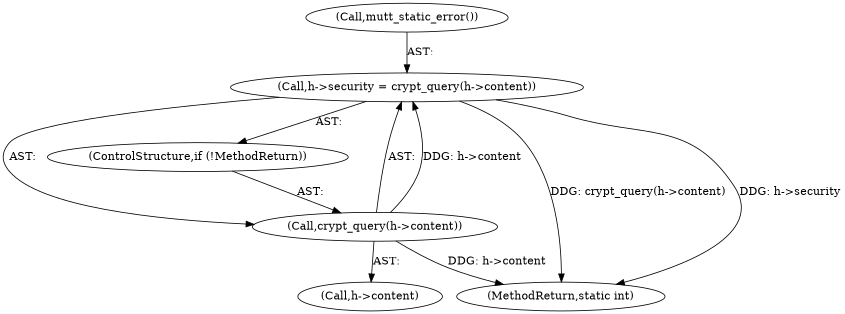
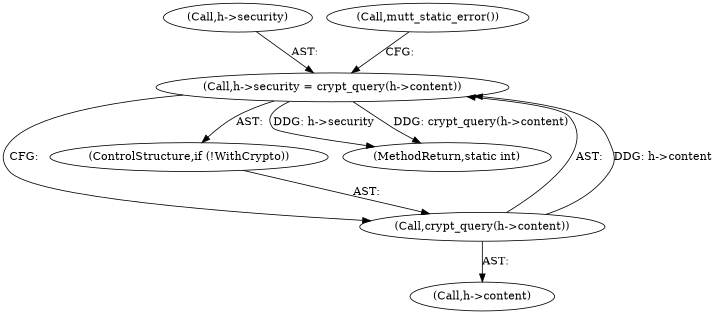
none -> (238, 18)
(422, 52) -> (402, 52)
(25, 157) -> (26, 157)
(198, 157) -> (189, 157)
(444, 266) -> none
